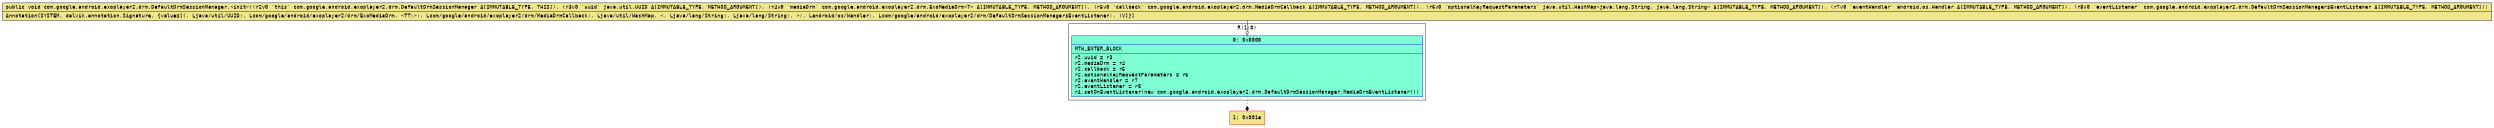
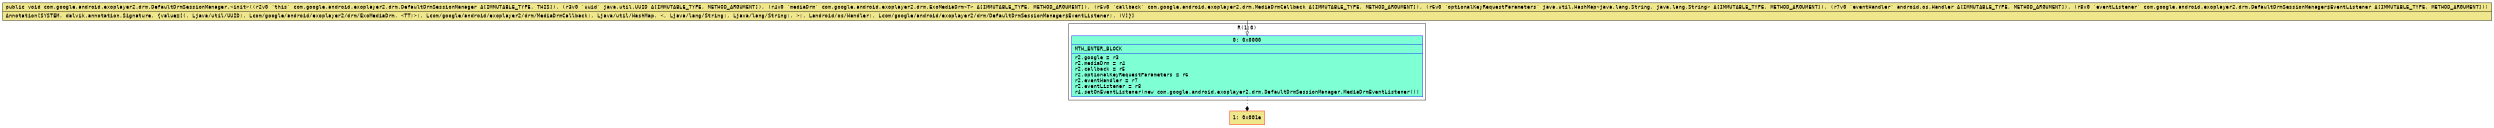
(1094, 58) -> (1097, 58)
